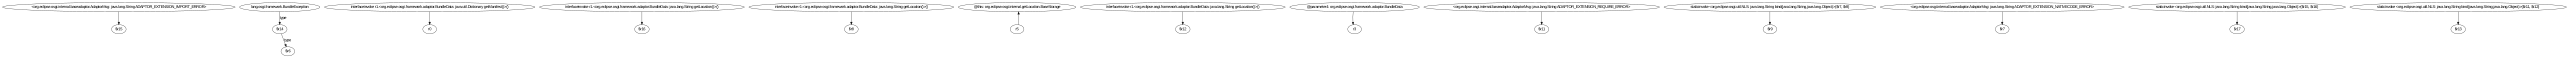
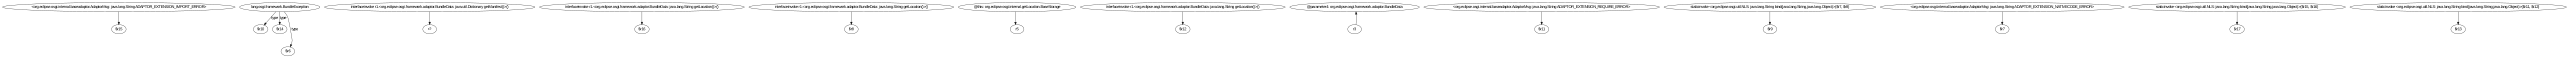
(1353, 17) -> (1356, 20)
(1019, 20) -> (1015, 17)
none -> (261, 29)
(430, 29) -> (430, 29)
(283, 39) -> (290, 28)
